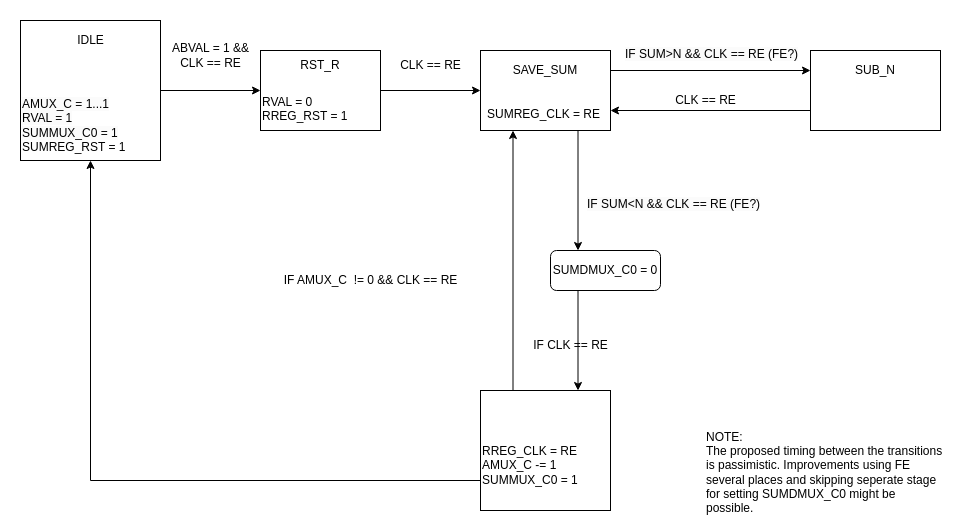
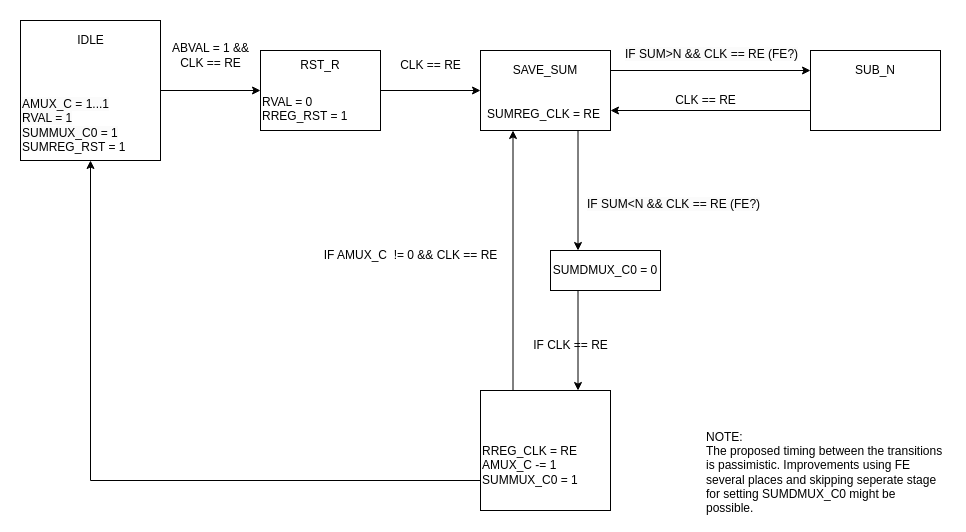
(606, 271) -> (606, 271)
(371, 281) -> (411, 256)
